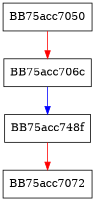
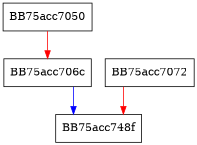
(48, 152) -> (123, 97)
